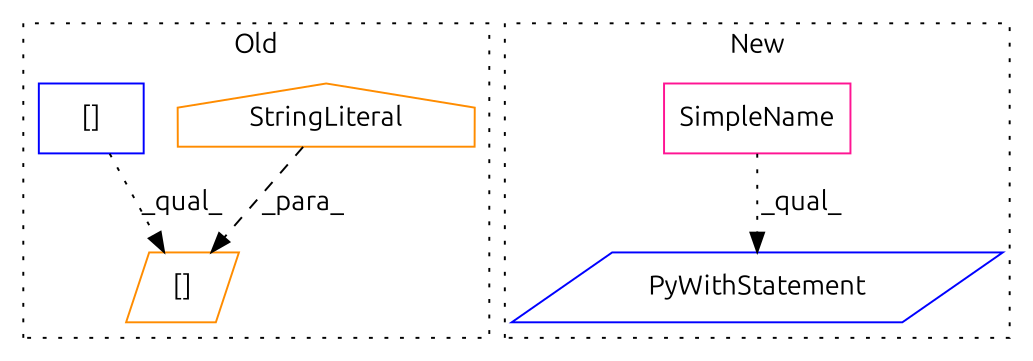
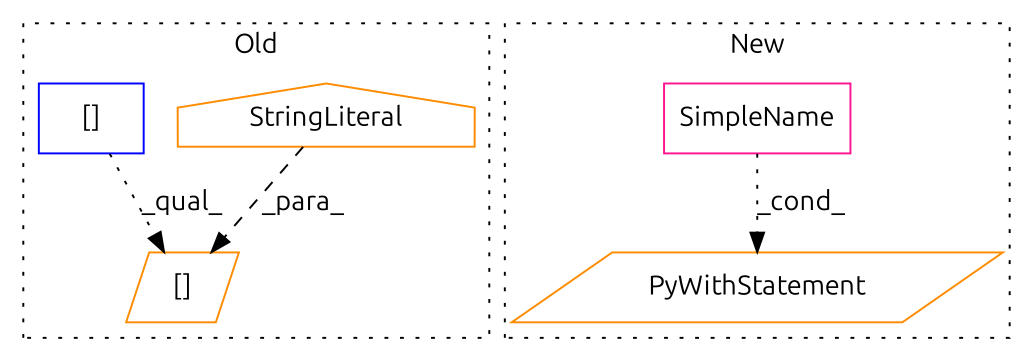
(802, 203) -> (802, 203)
(757, 287) -> (757, 287)
